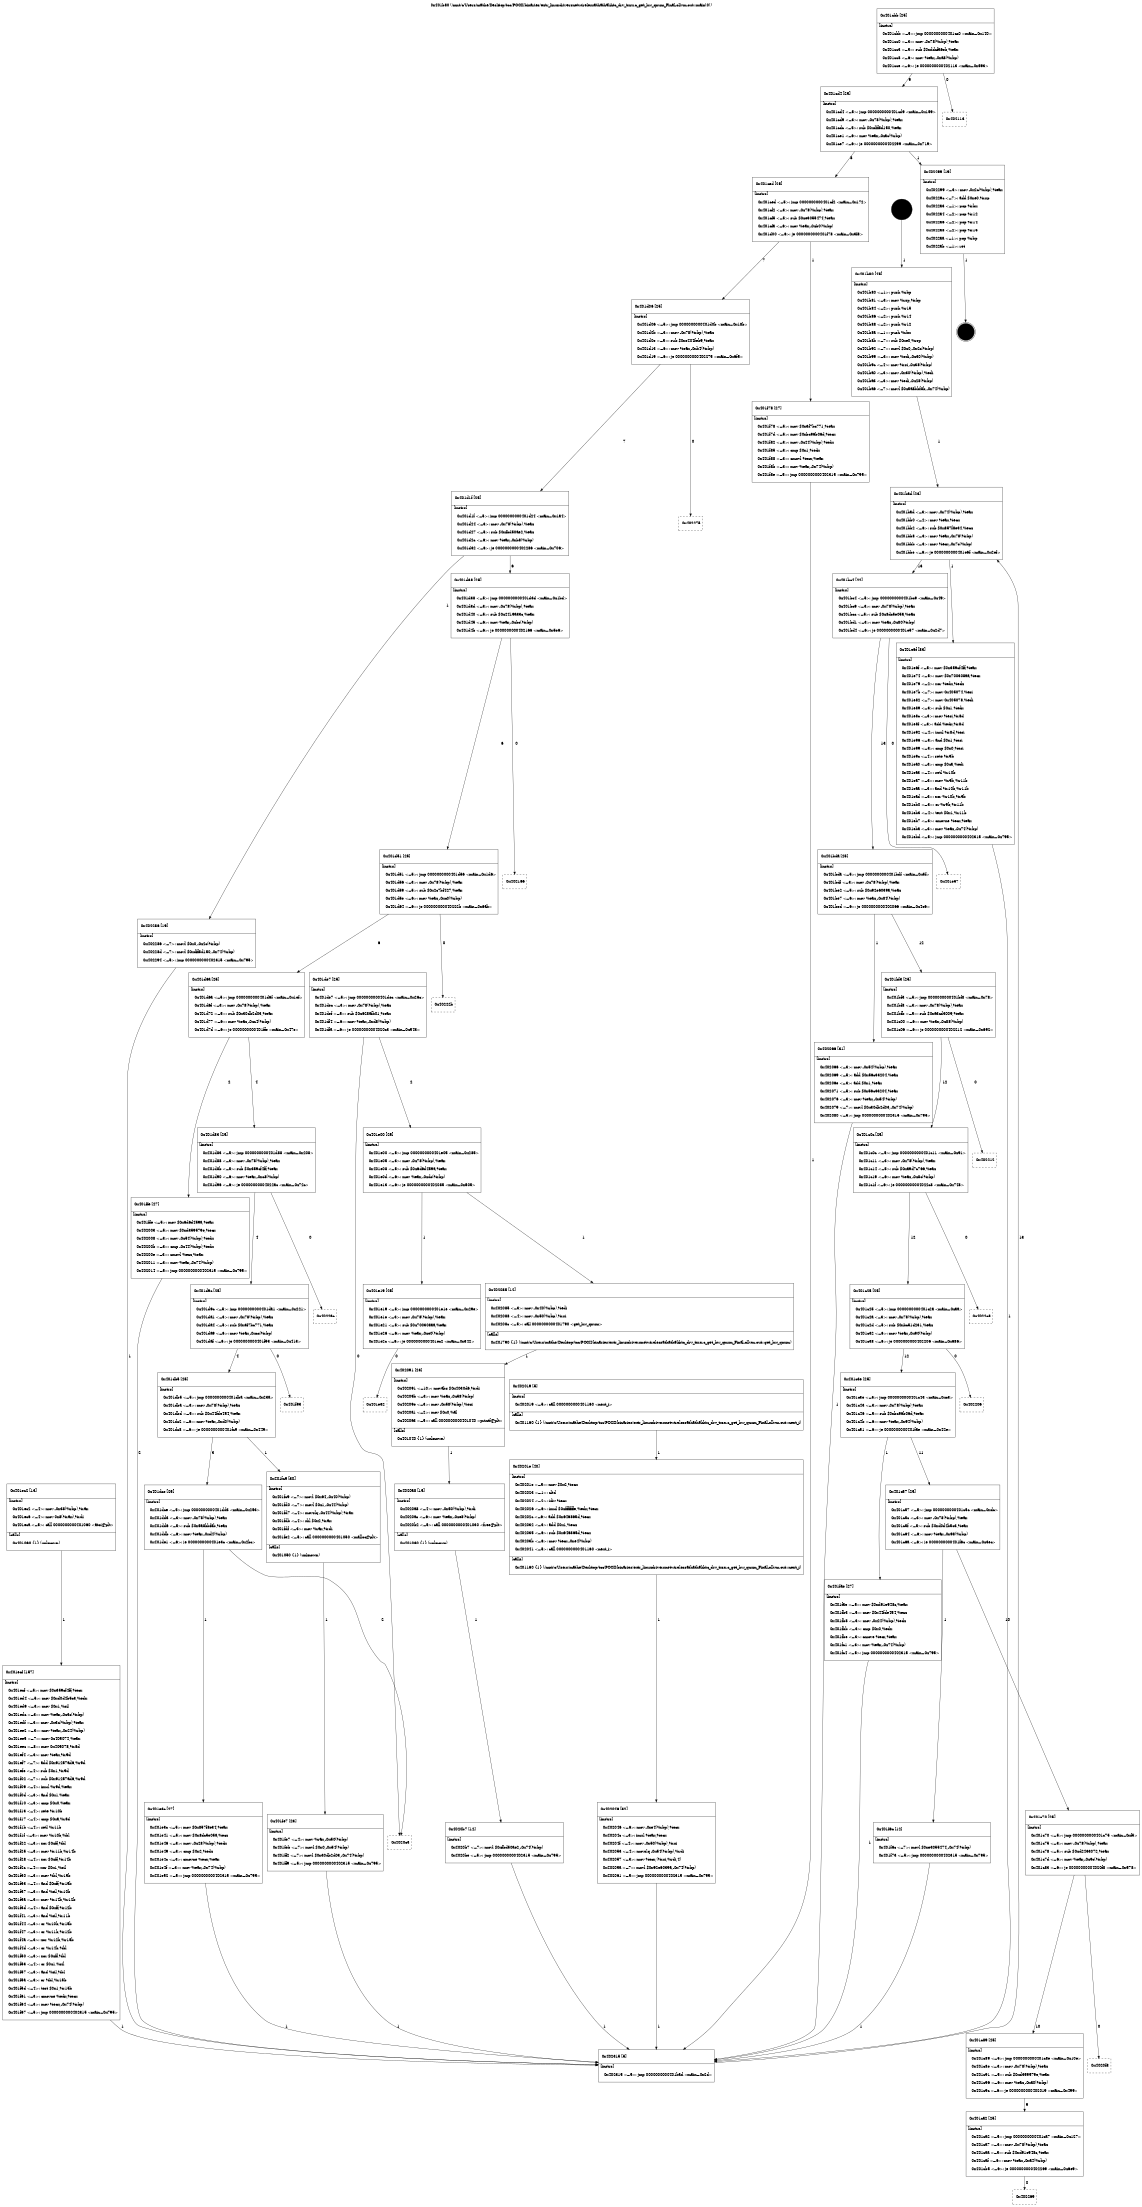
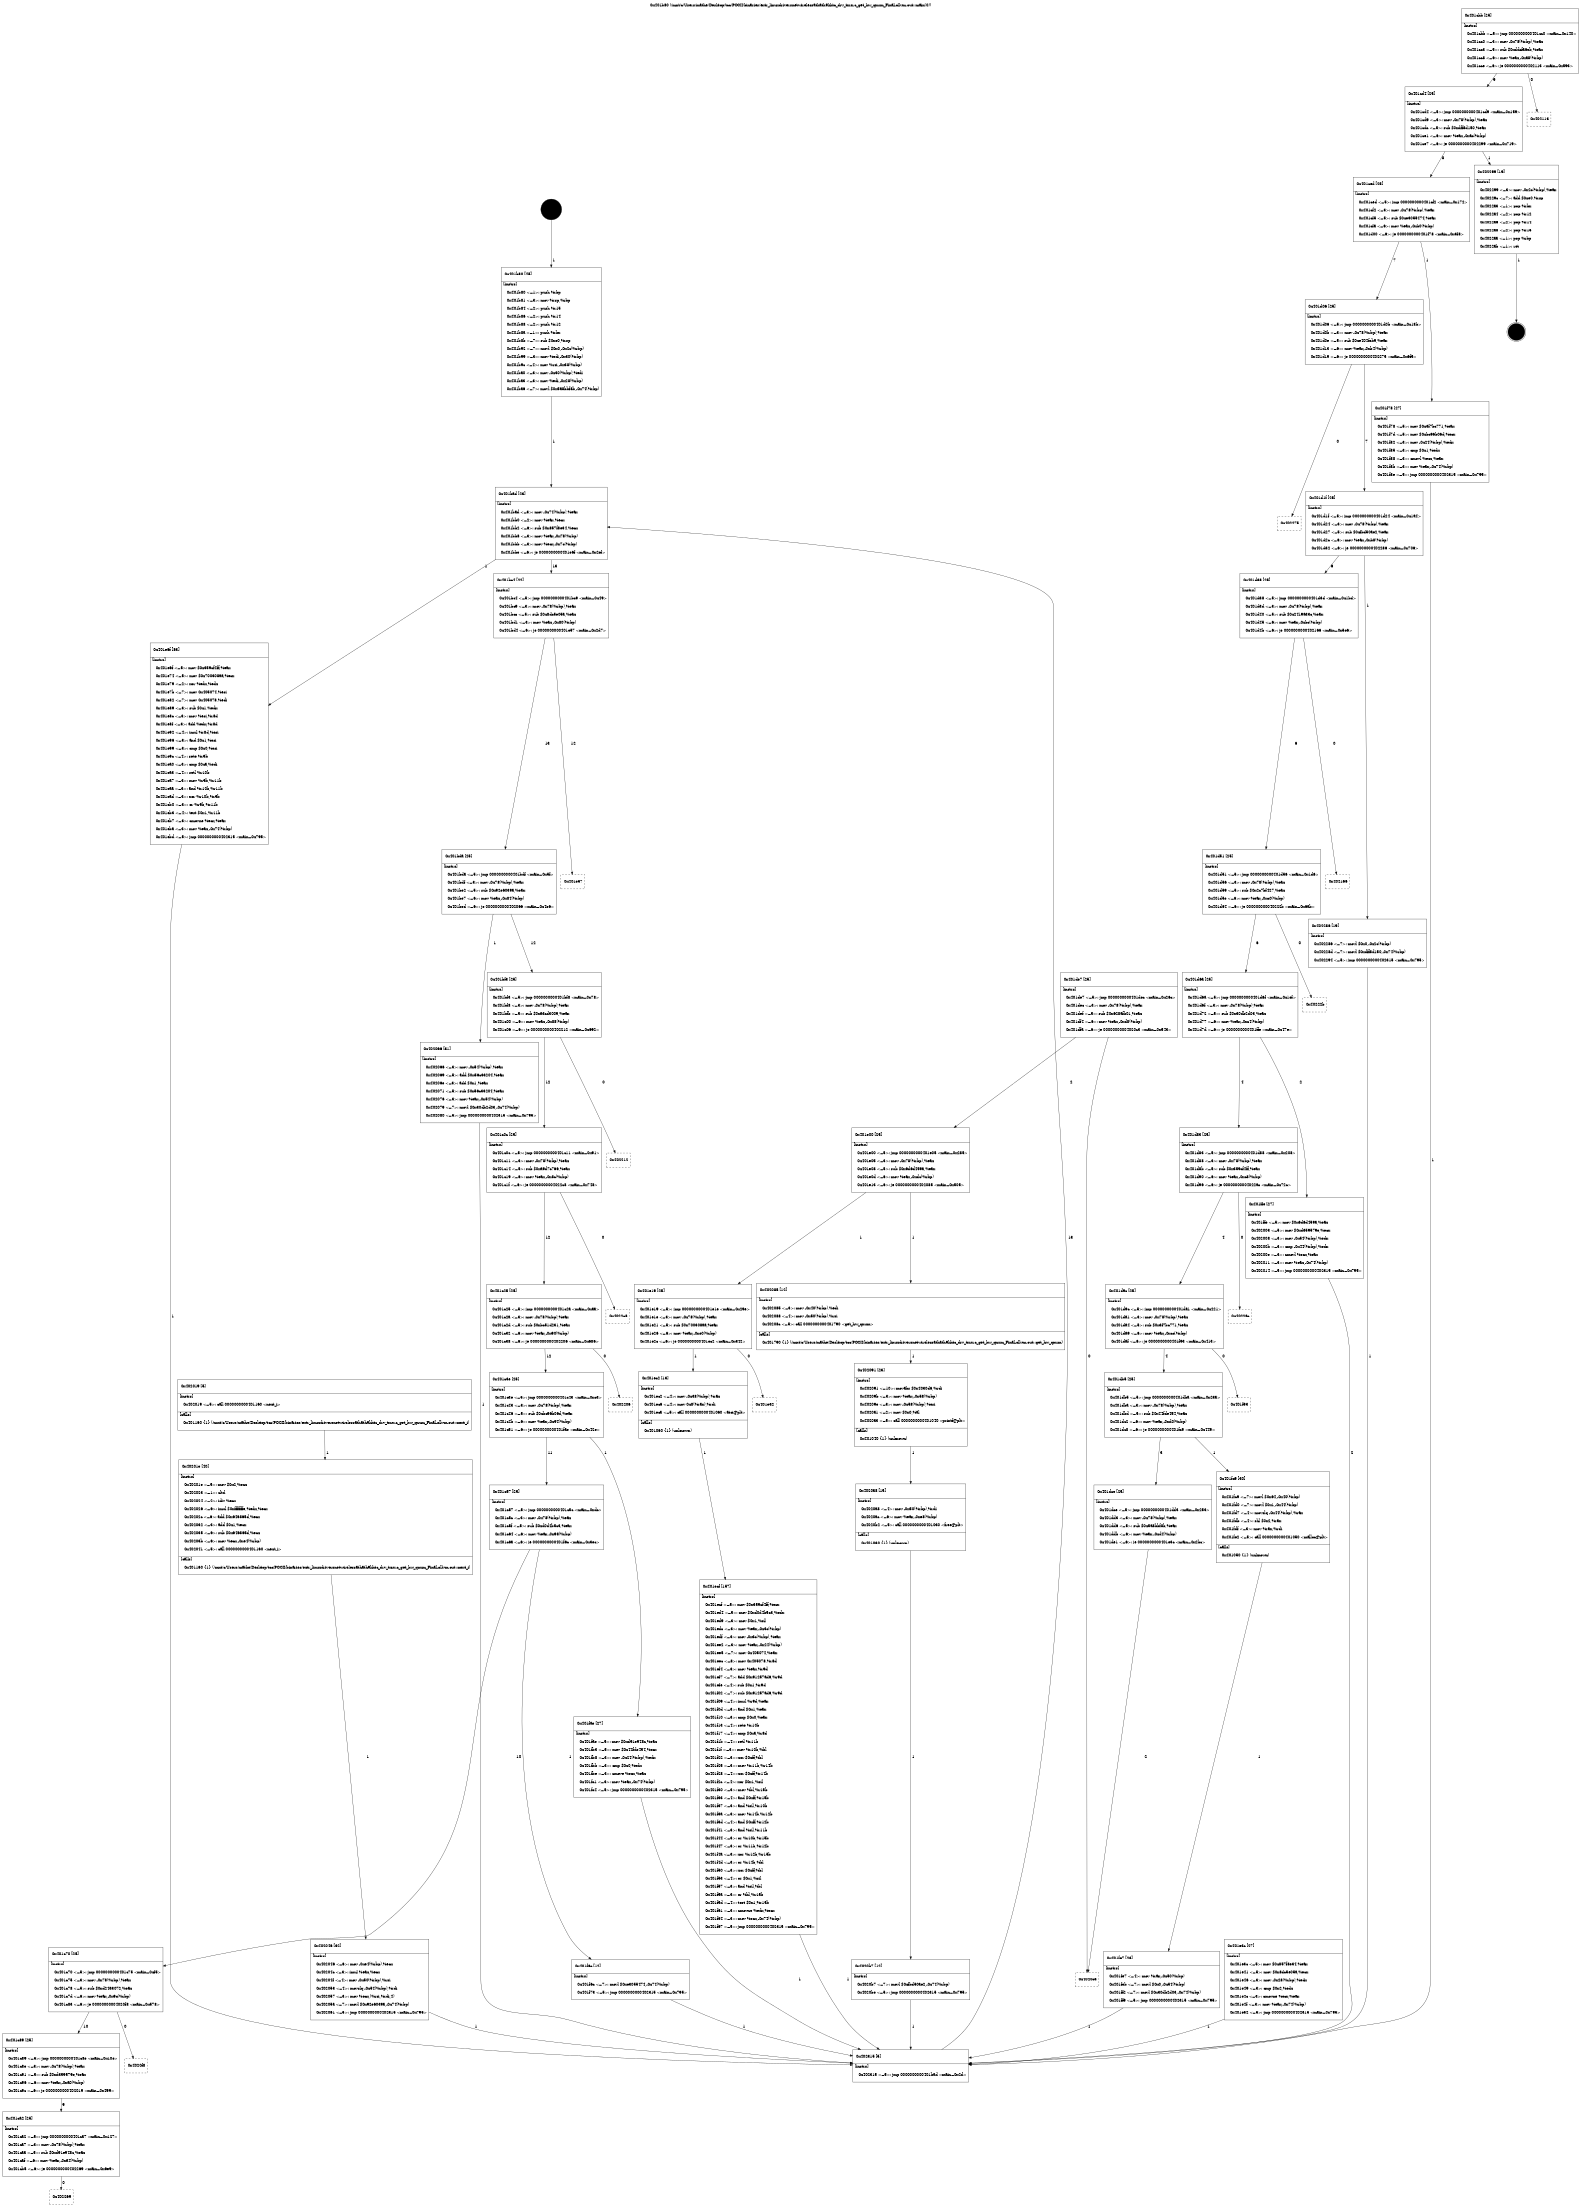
(892, 744) -> (573, 744)
none -> (693, 1359)
(203, 1675) -> none
